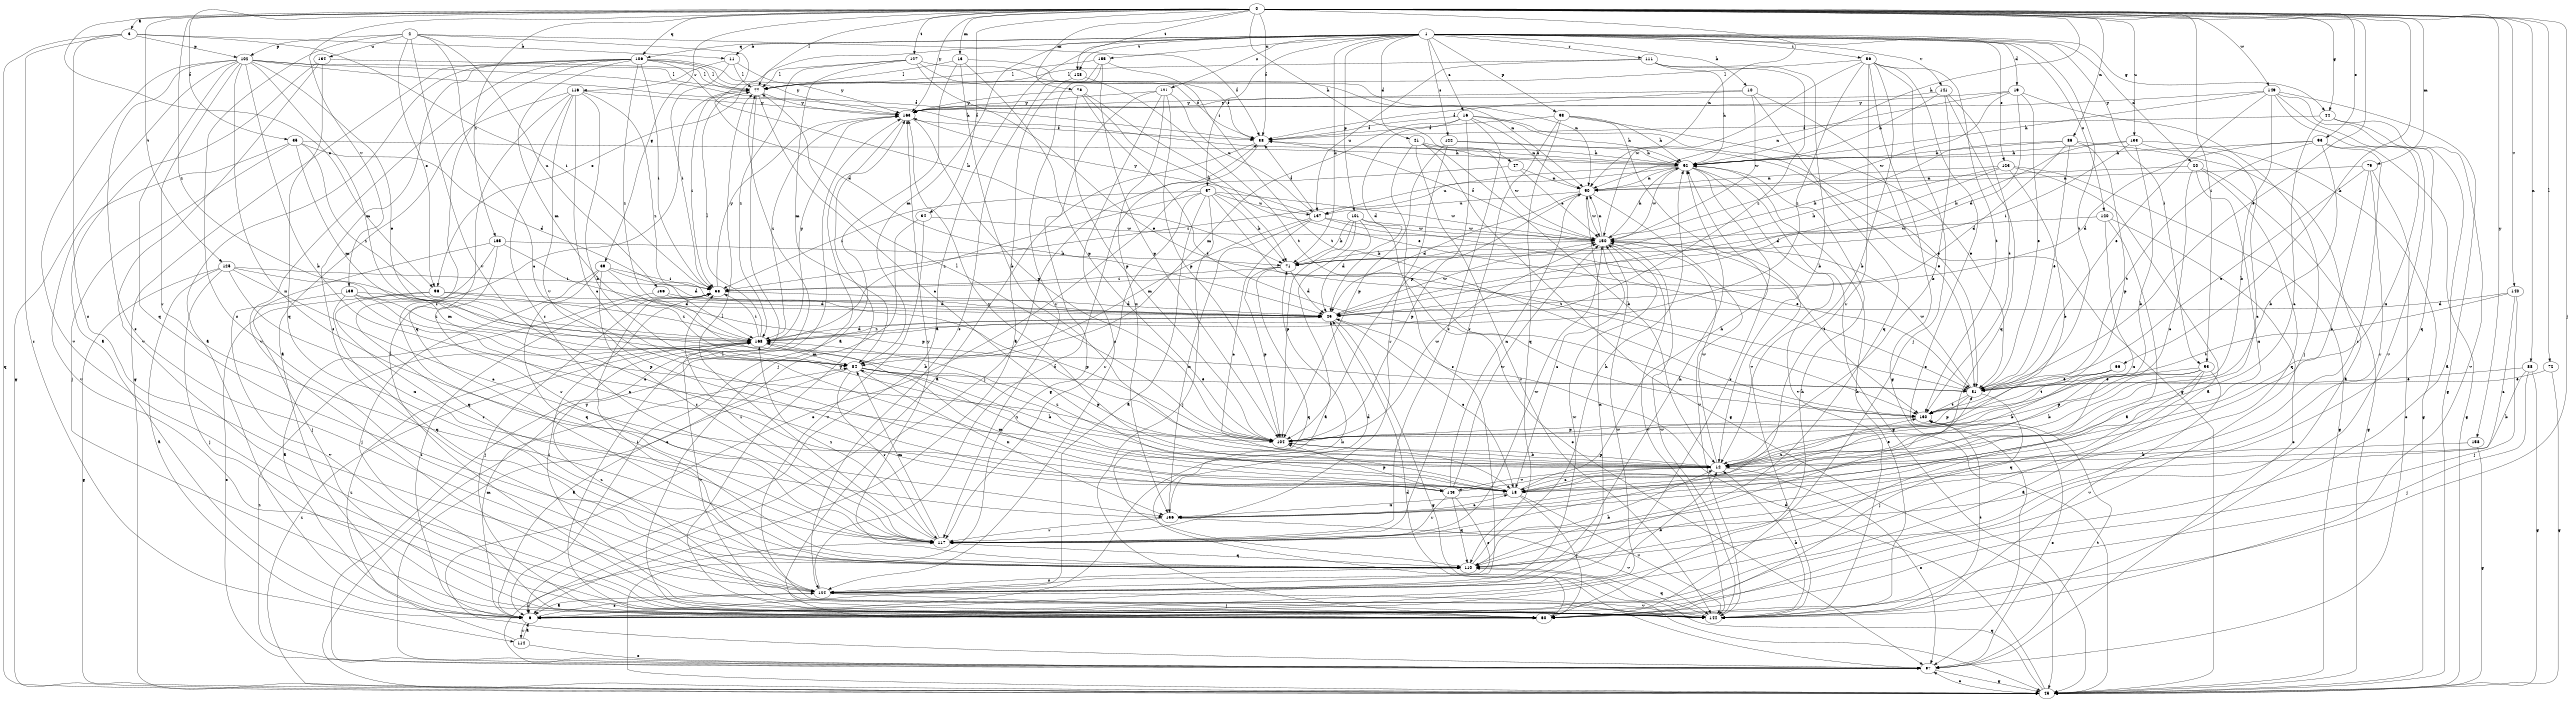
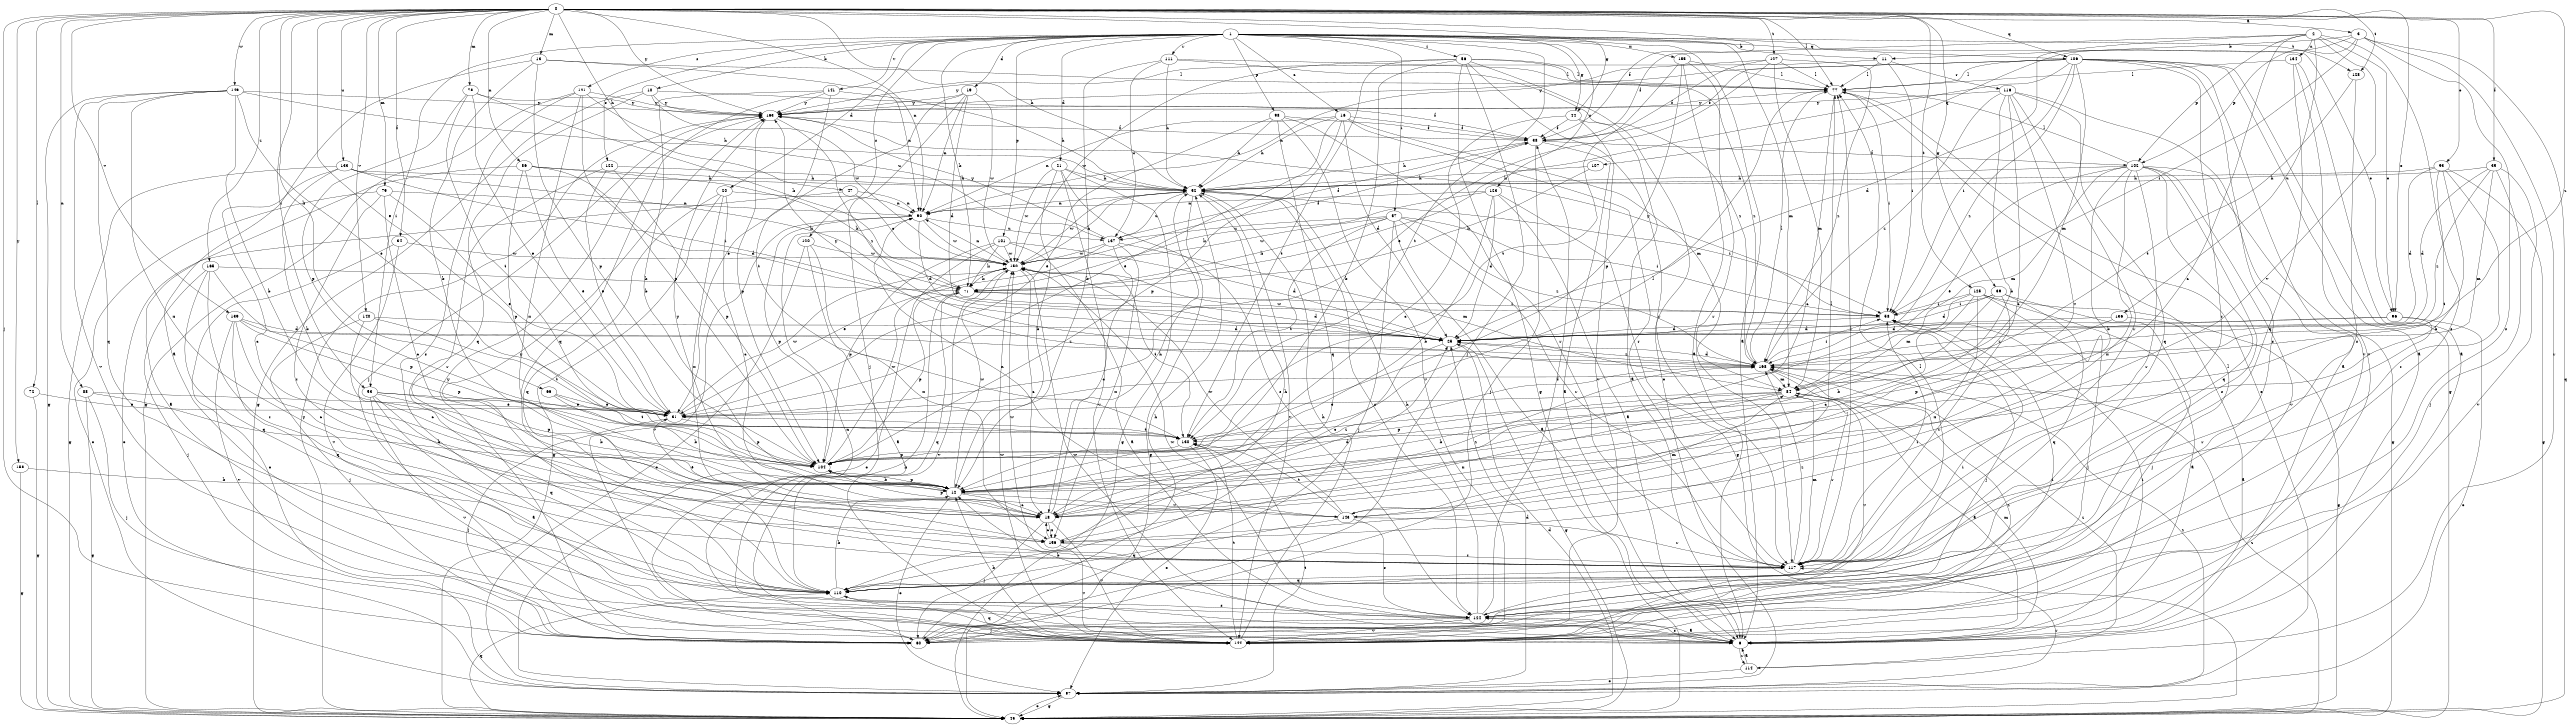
(752, 96) -> (1819, 153)
none -> (1596, 166)
none -> (1726, 447)
